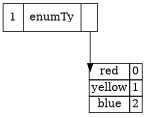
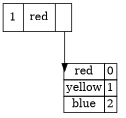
(52, 17) -> (39, 17)
